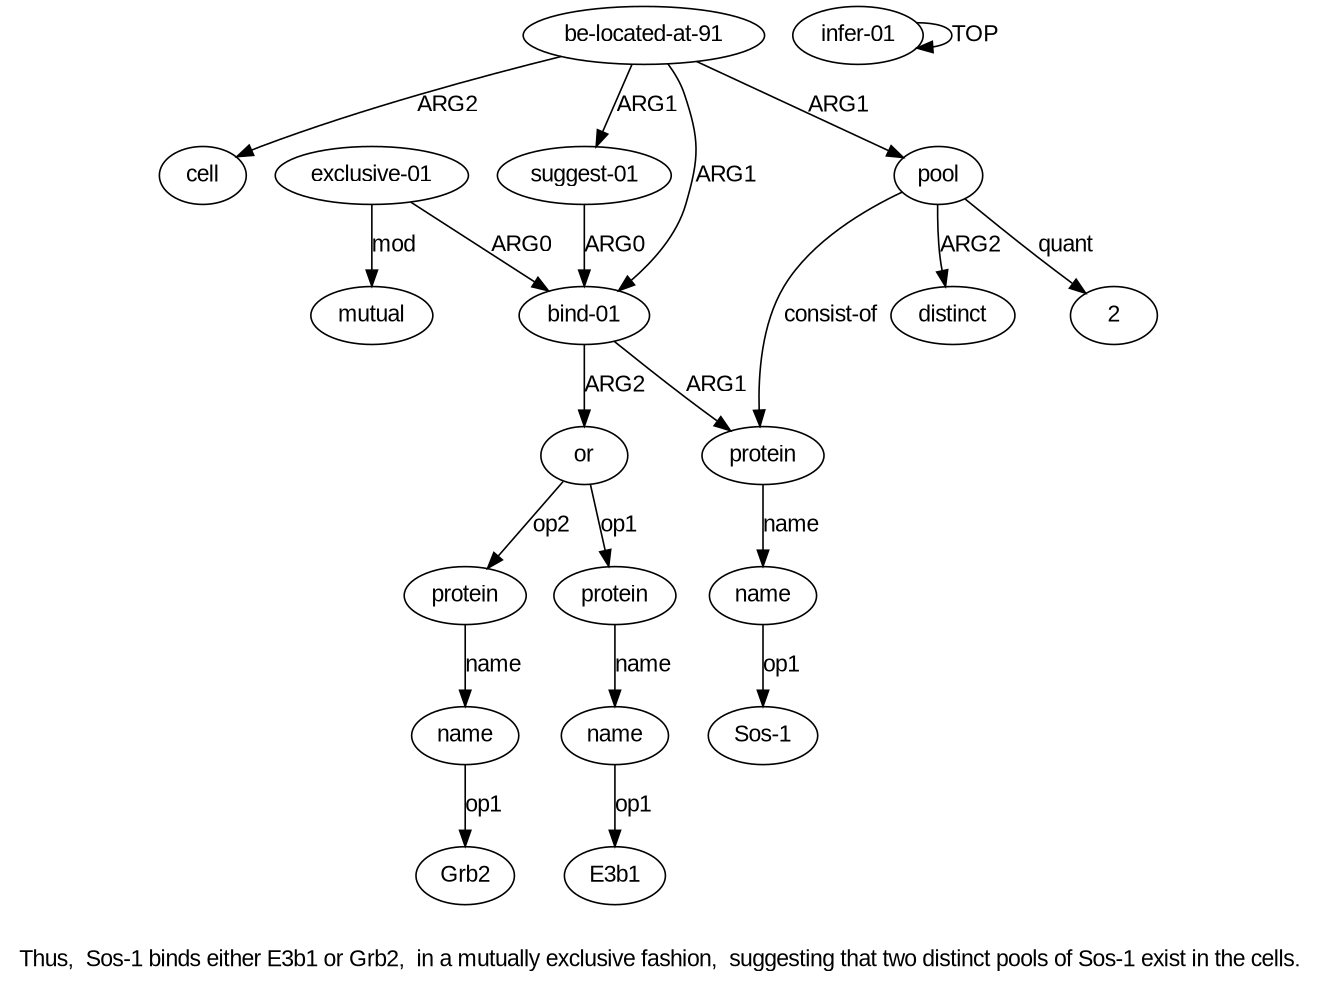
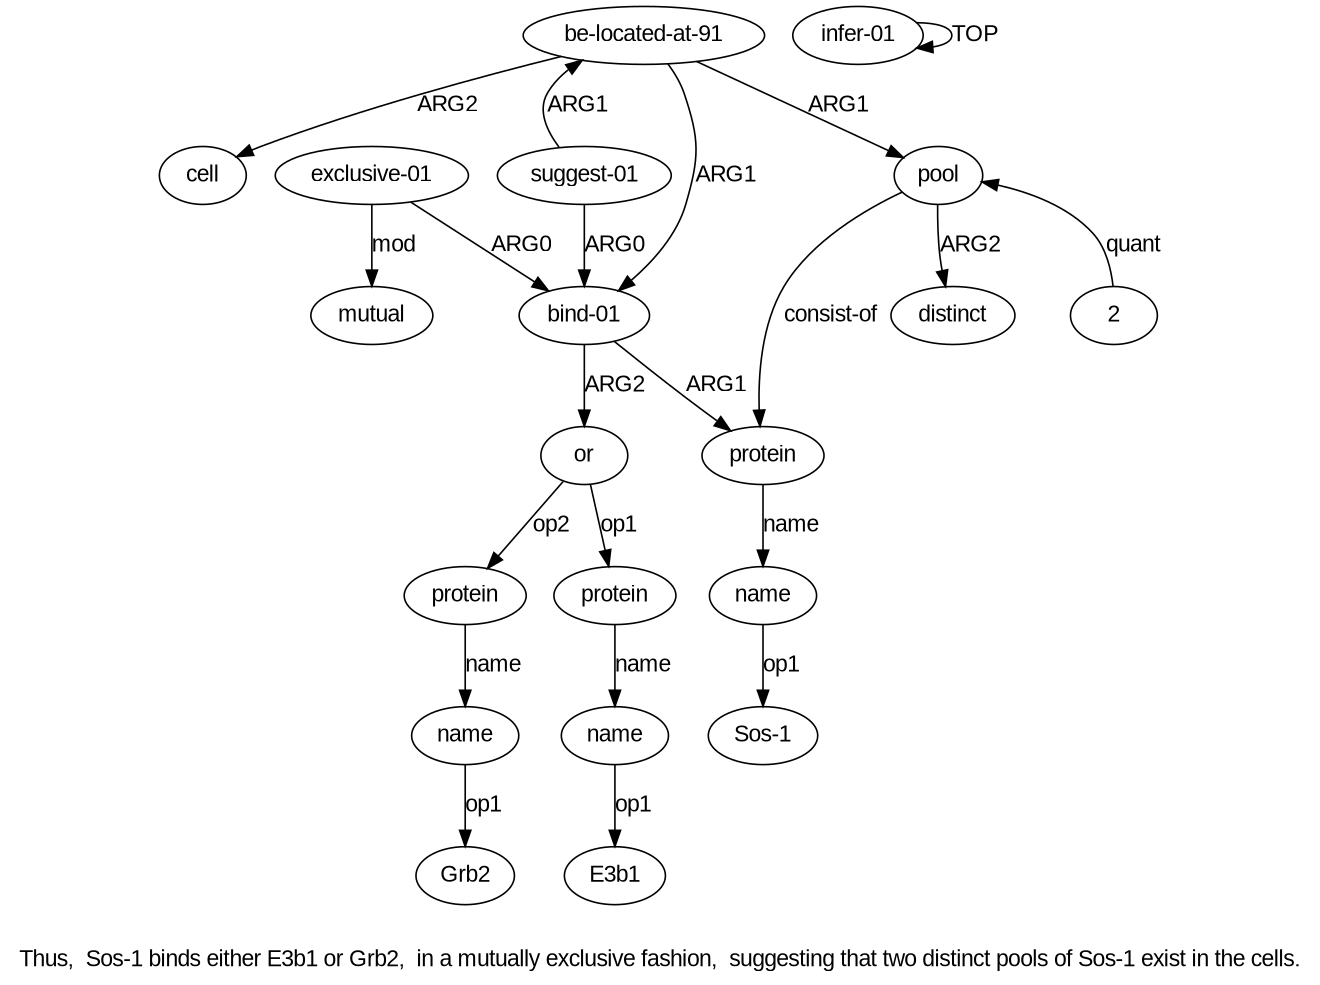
(617, 98) -> (543, 106)
(1018, 242) -> (1074, 217)
